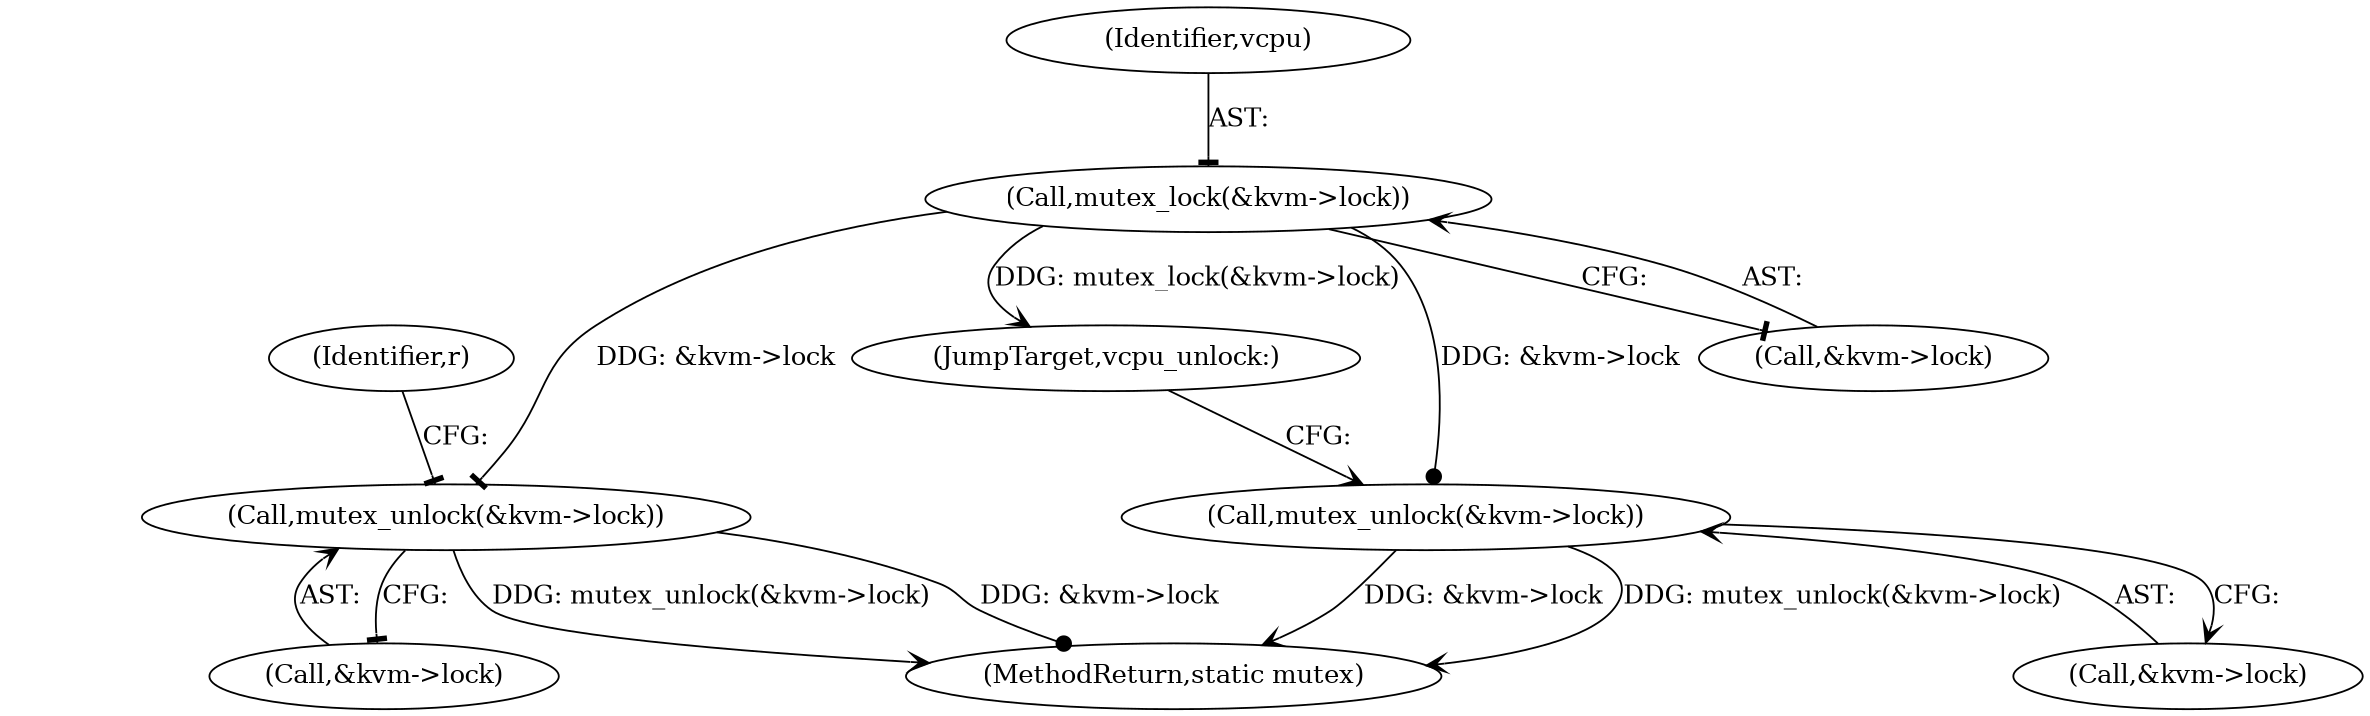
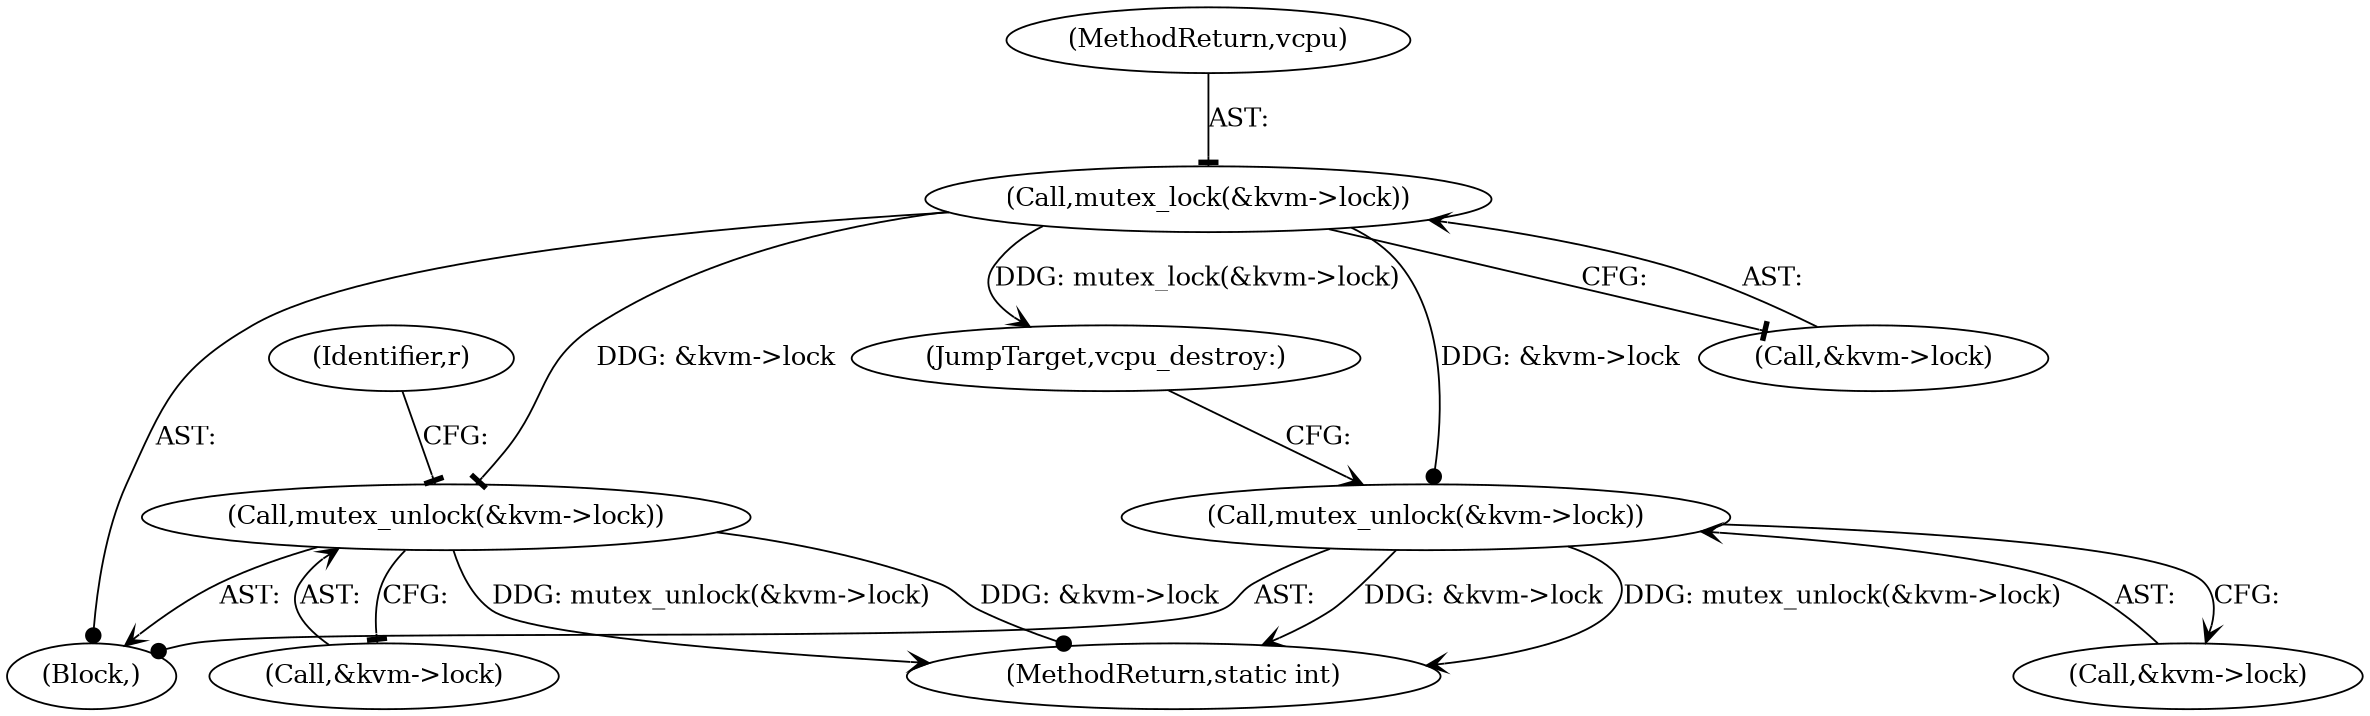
(1208, 40) -> (1208, 40)
(1106, 358) -> (1106, 358)
none -> (92, 676)
(1174, 676) -> (1174, 676)
